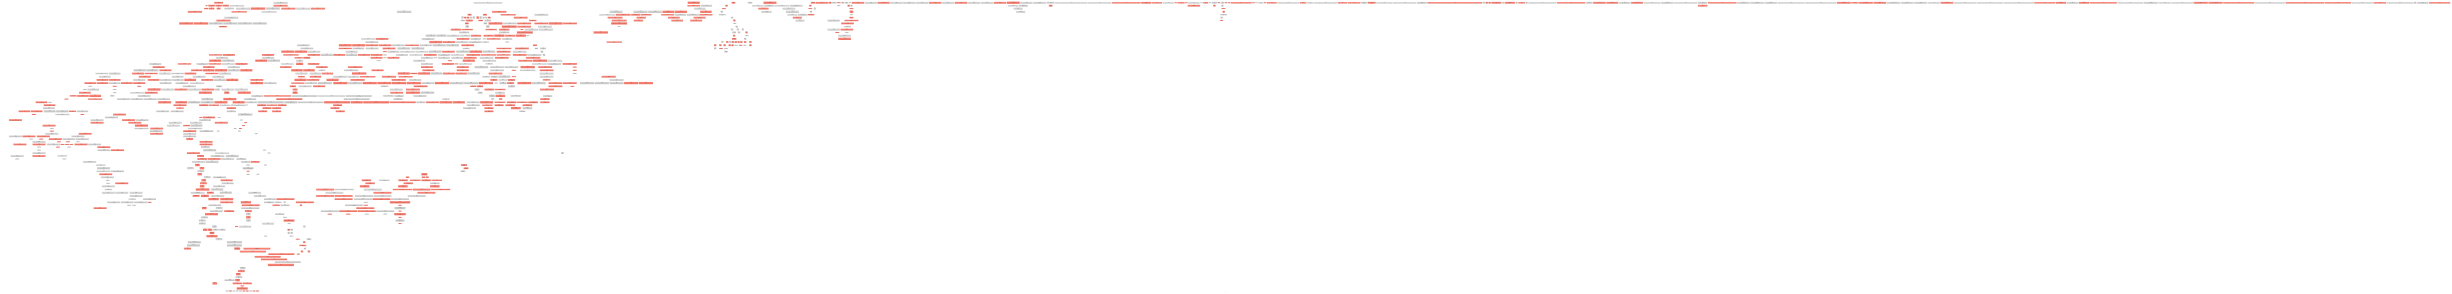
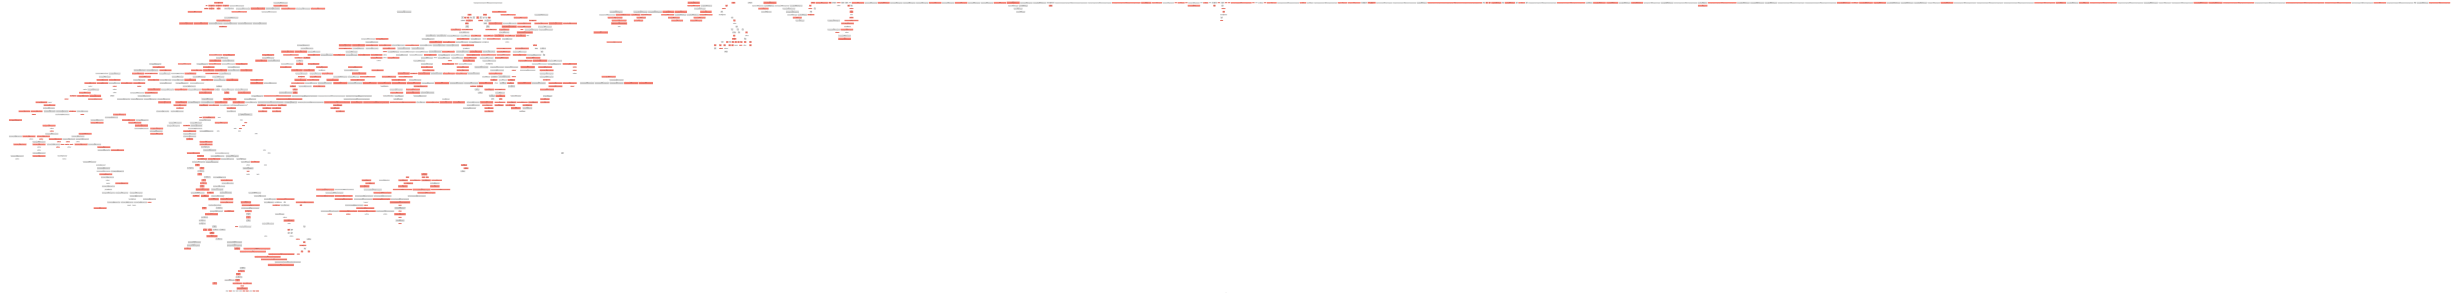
none -> (286, 93)
